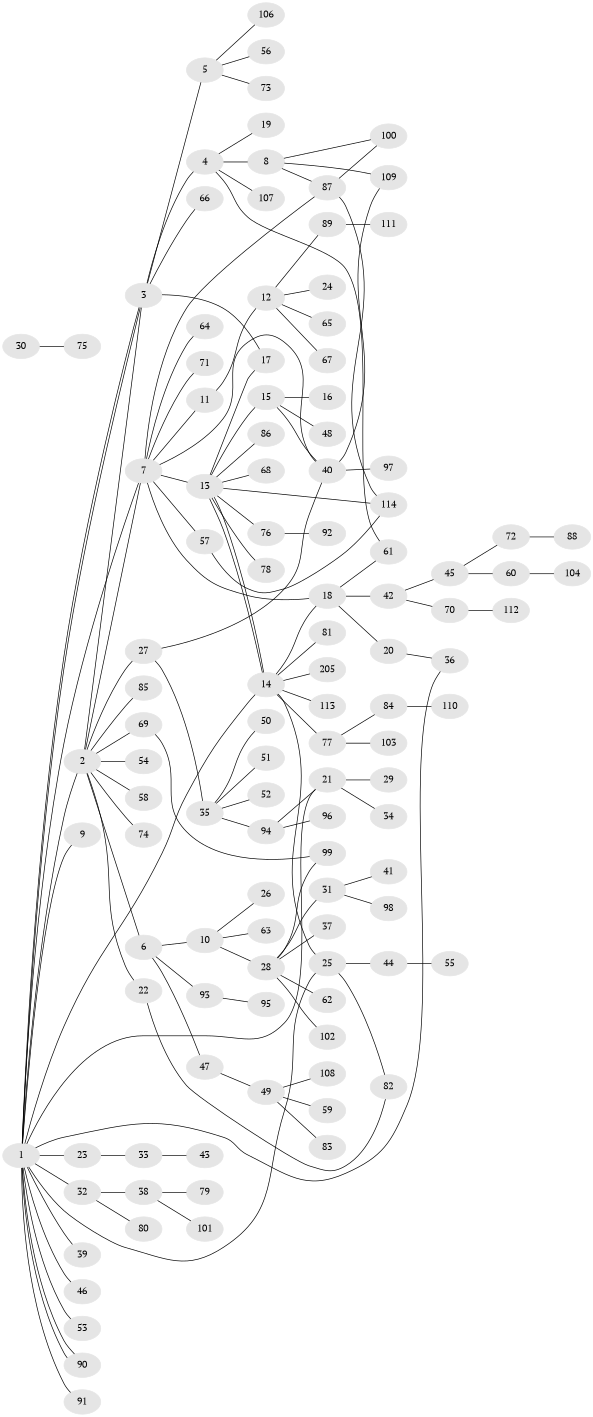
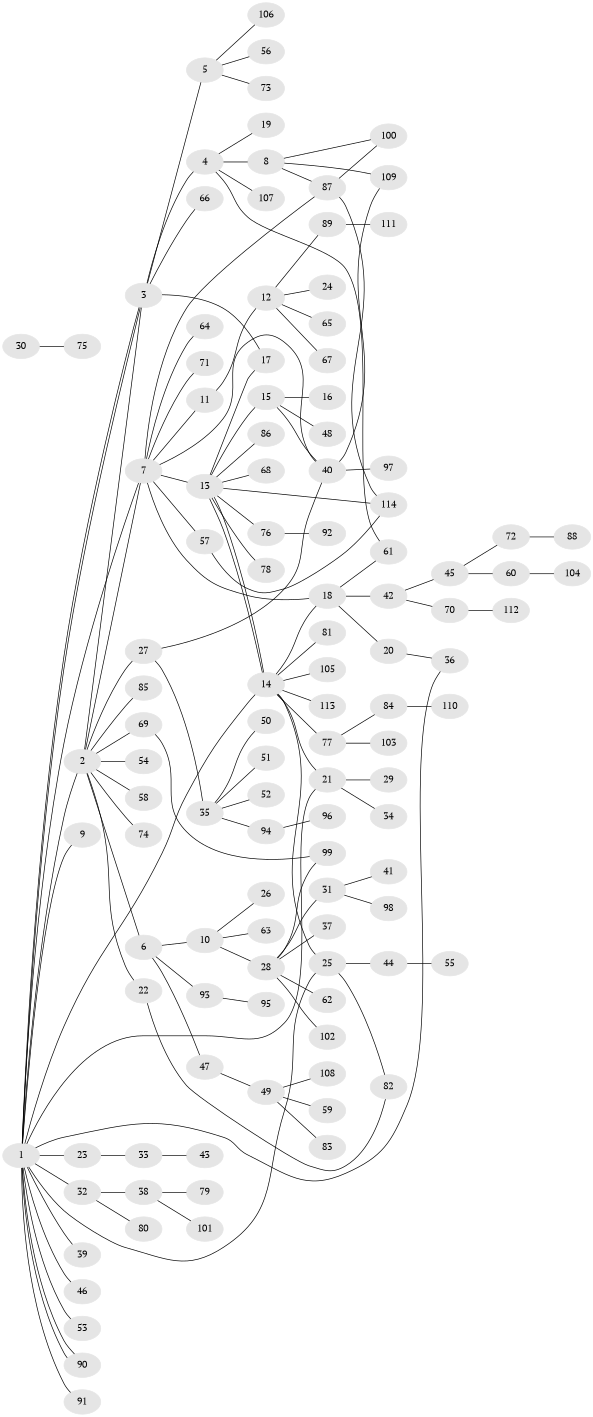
(327, 670) -> (327, 670)
(294, 808) -> (303, 751)
